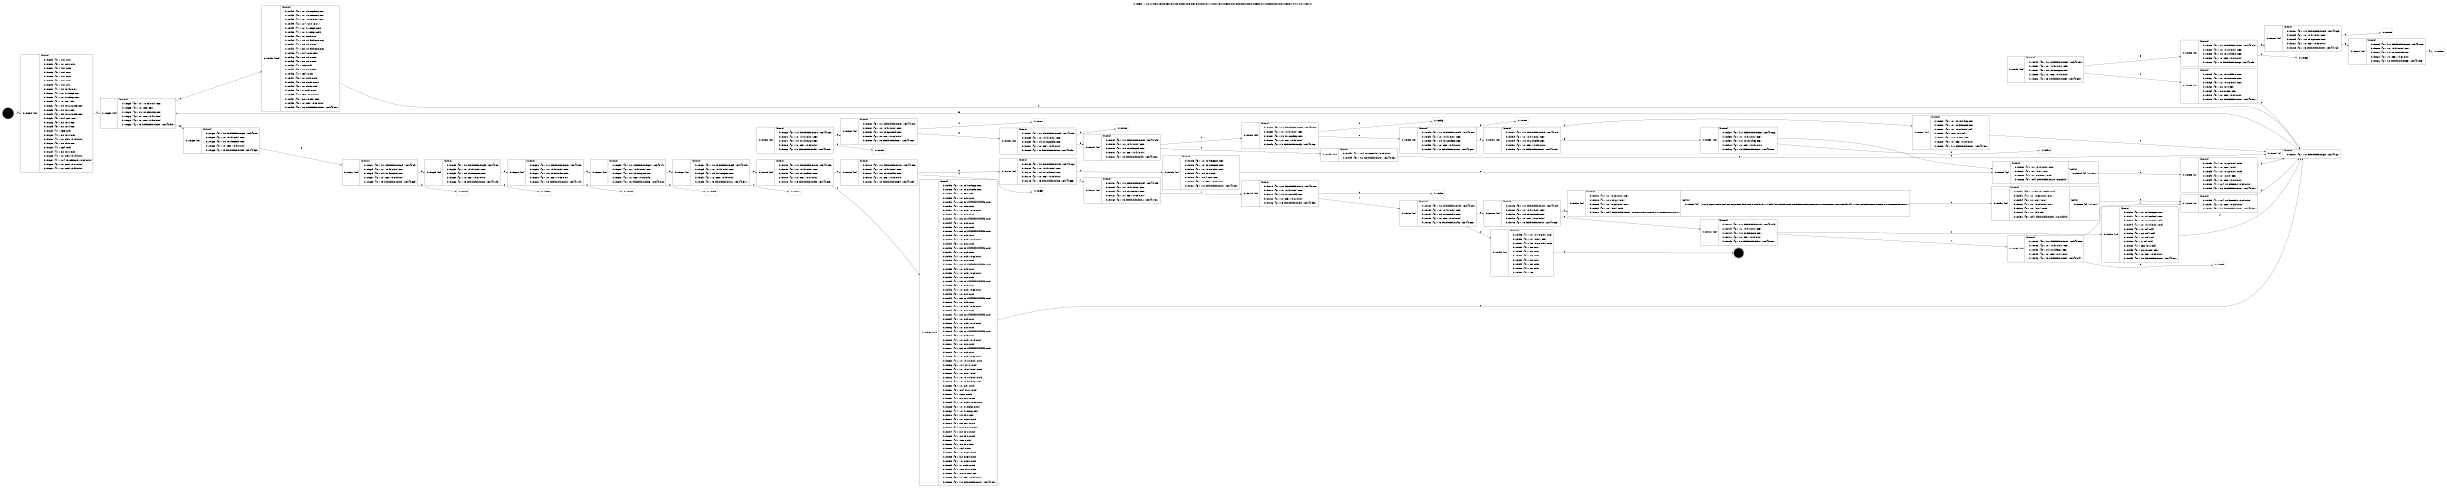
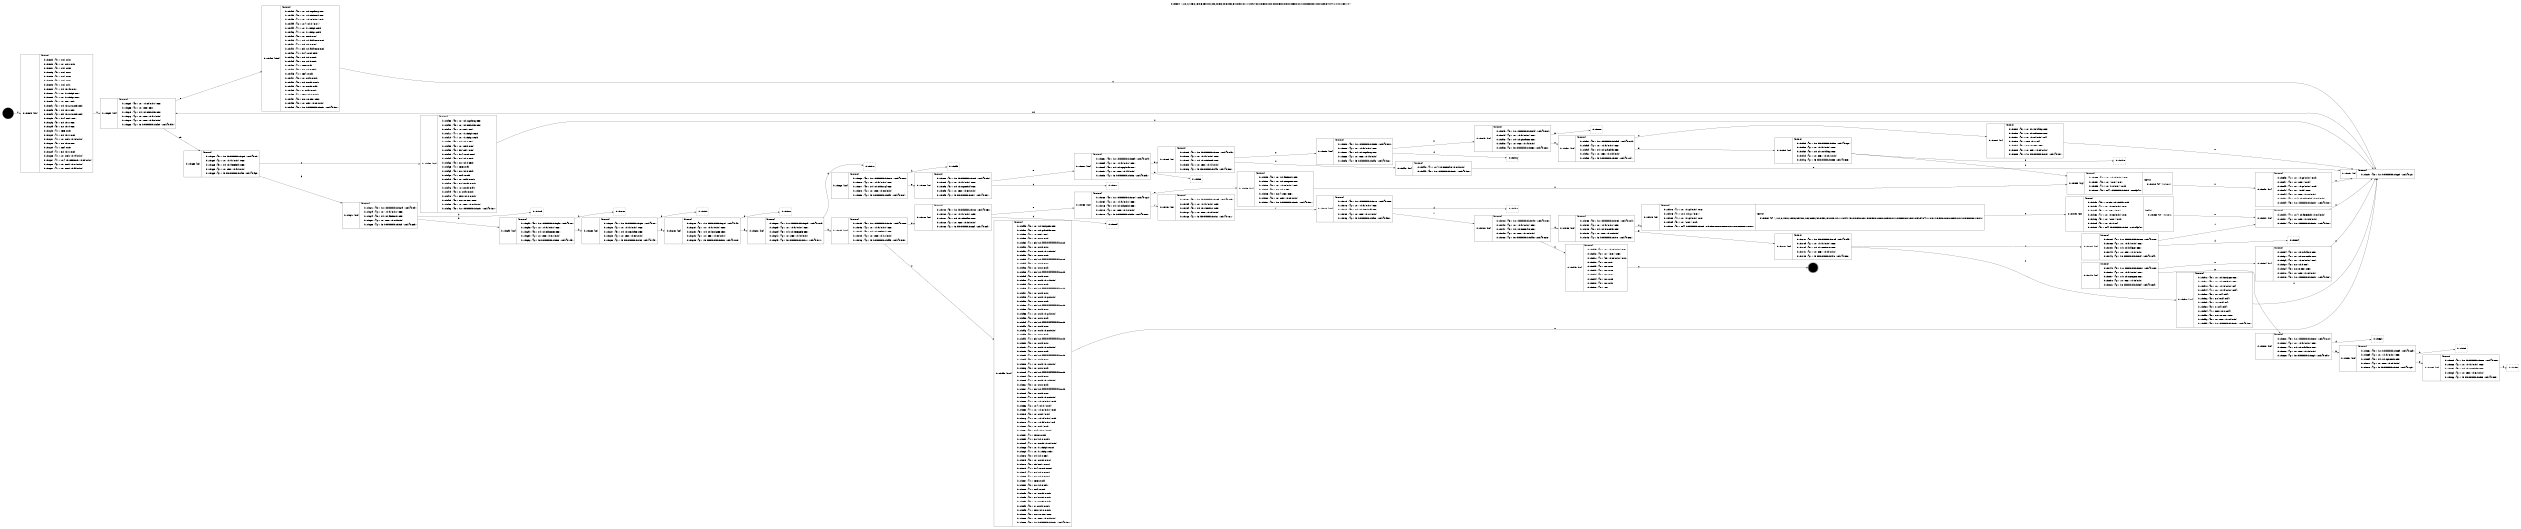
none -> (458, 164)
